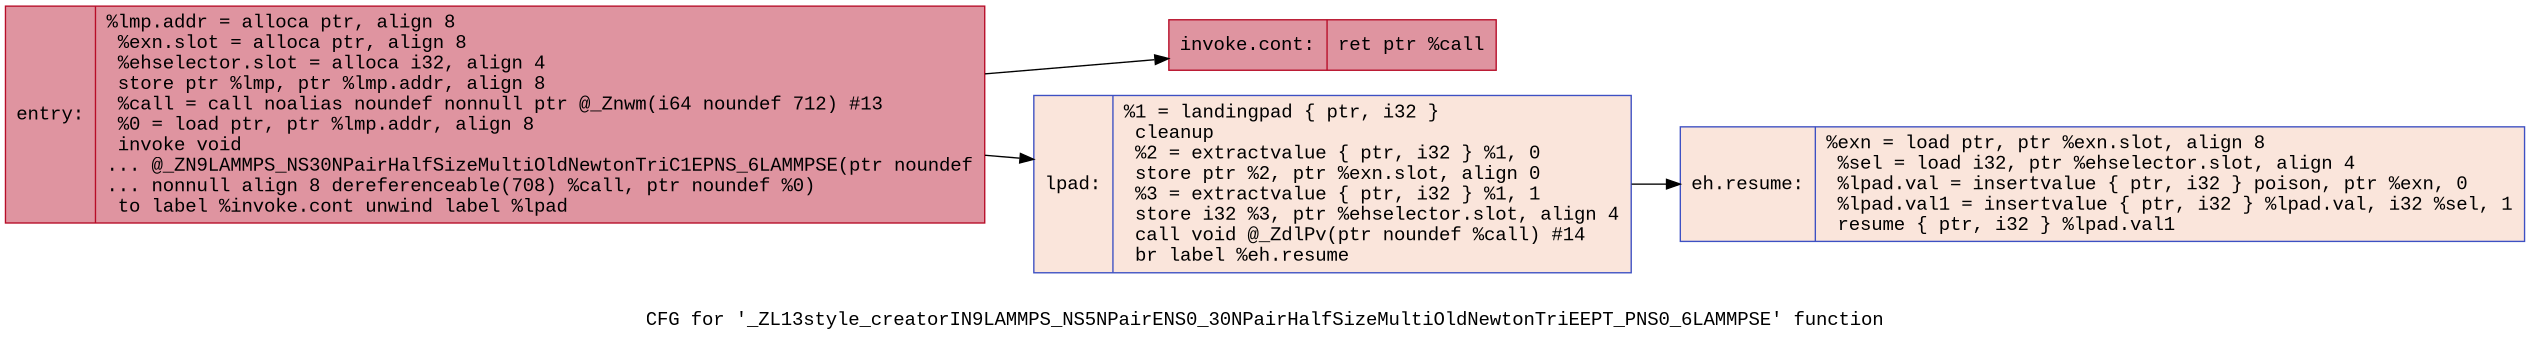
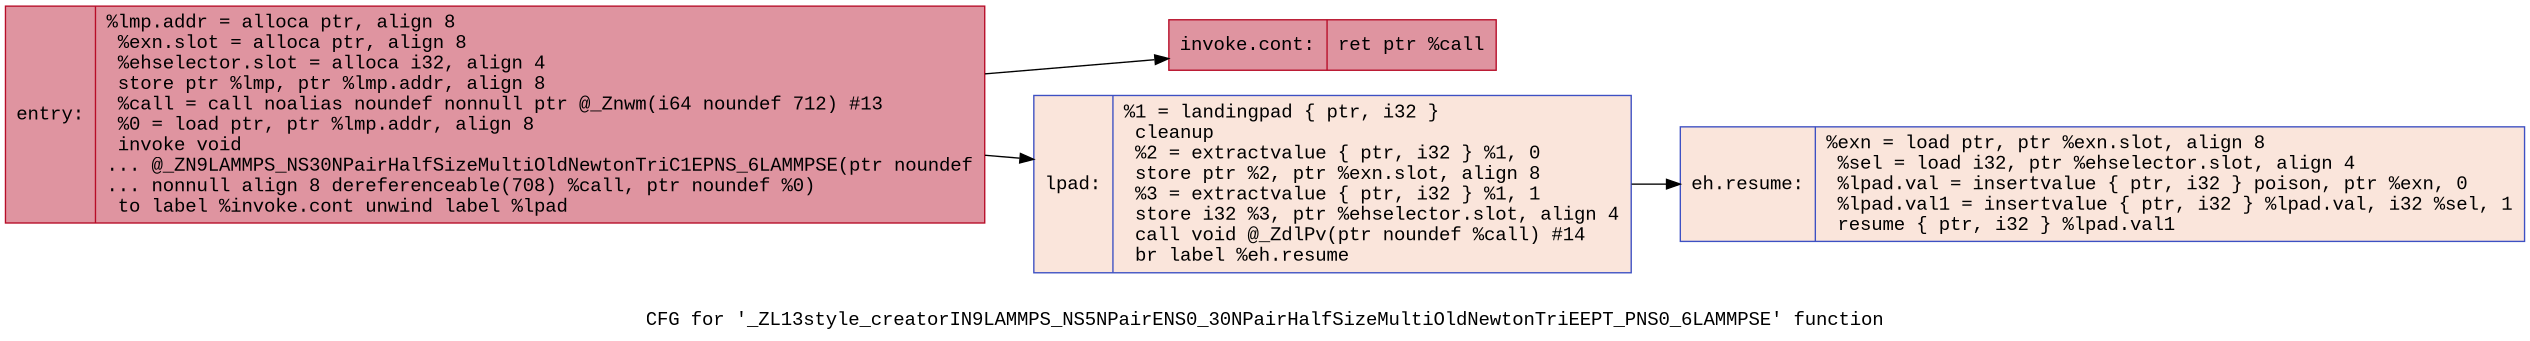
(1333, 173) -> (1333, 173)
